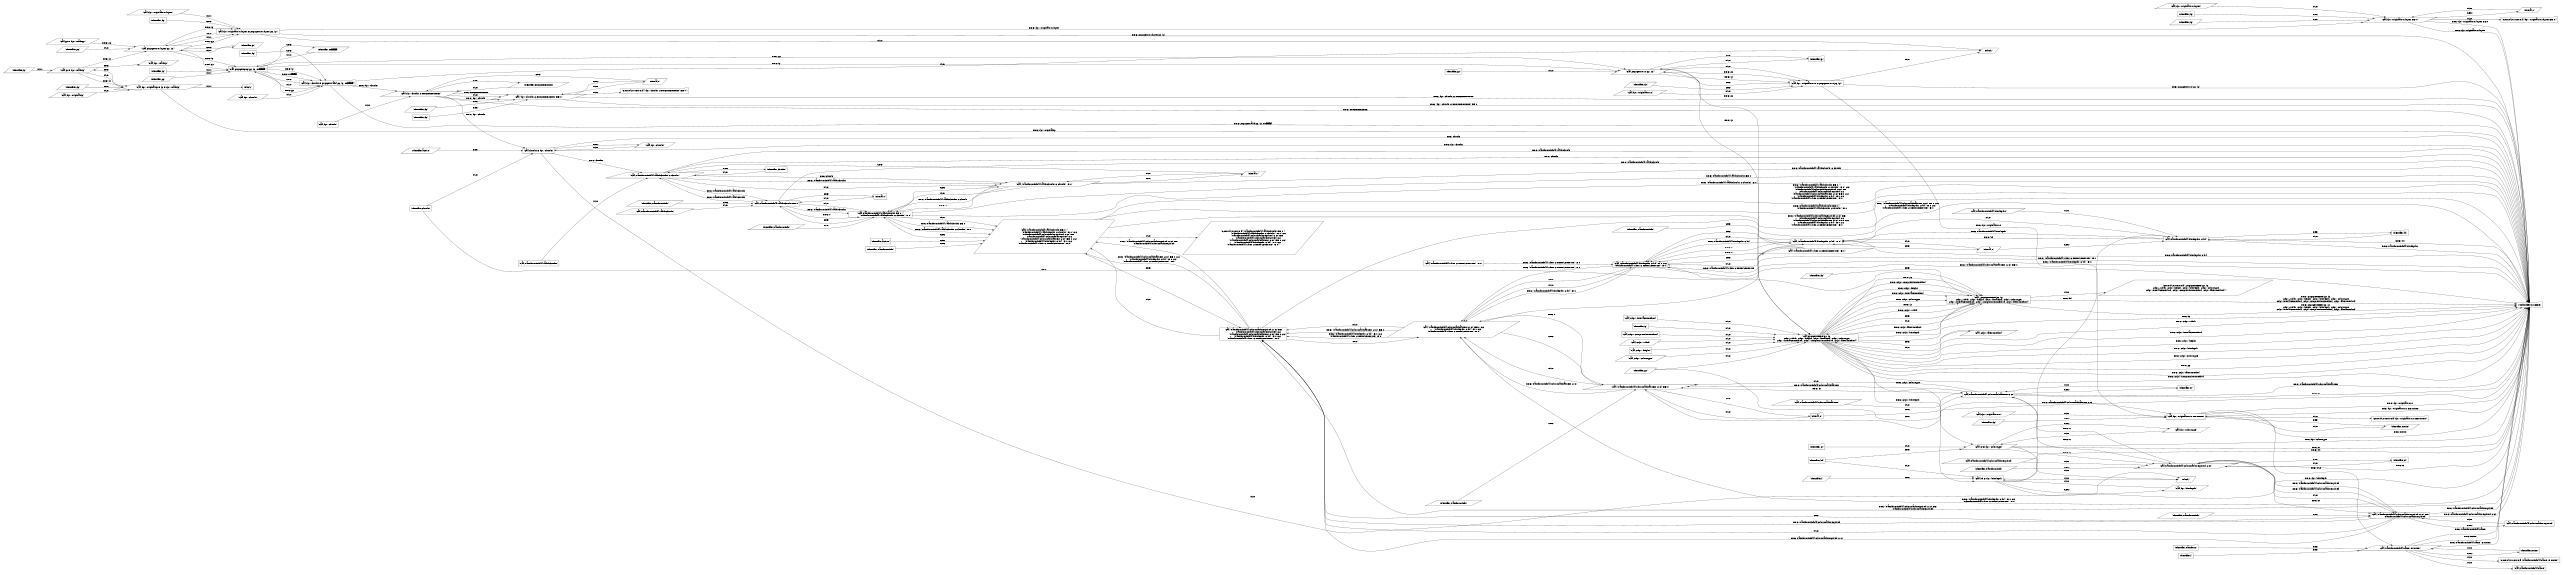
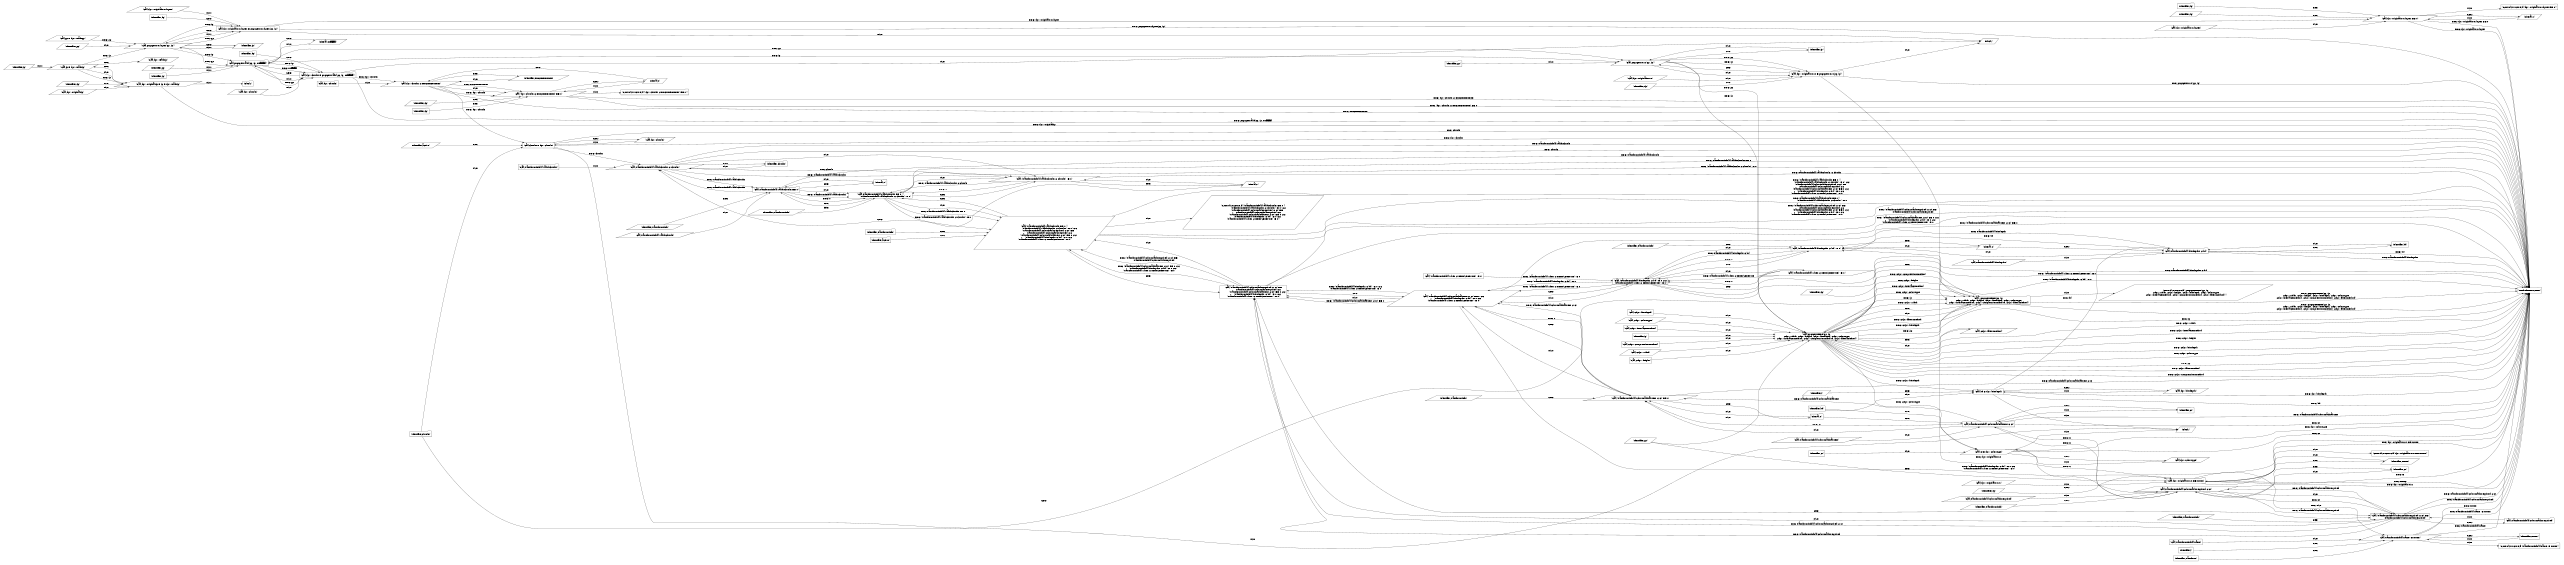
(328, 50) -> (328, 42)
(248, 69) -> (248, 63)
(2529, 305) -> (2529, 290)
none -> (1640, 312)
(2458, 566) -> (2281, 541)
